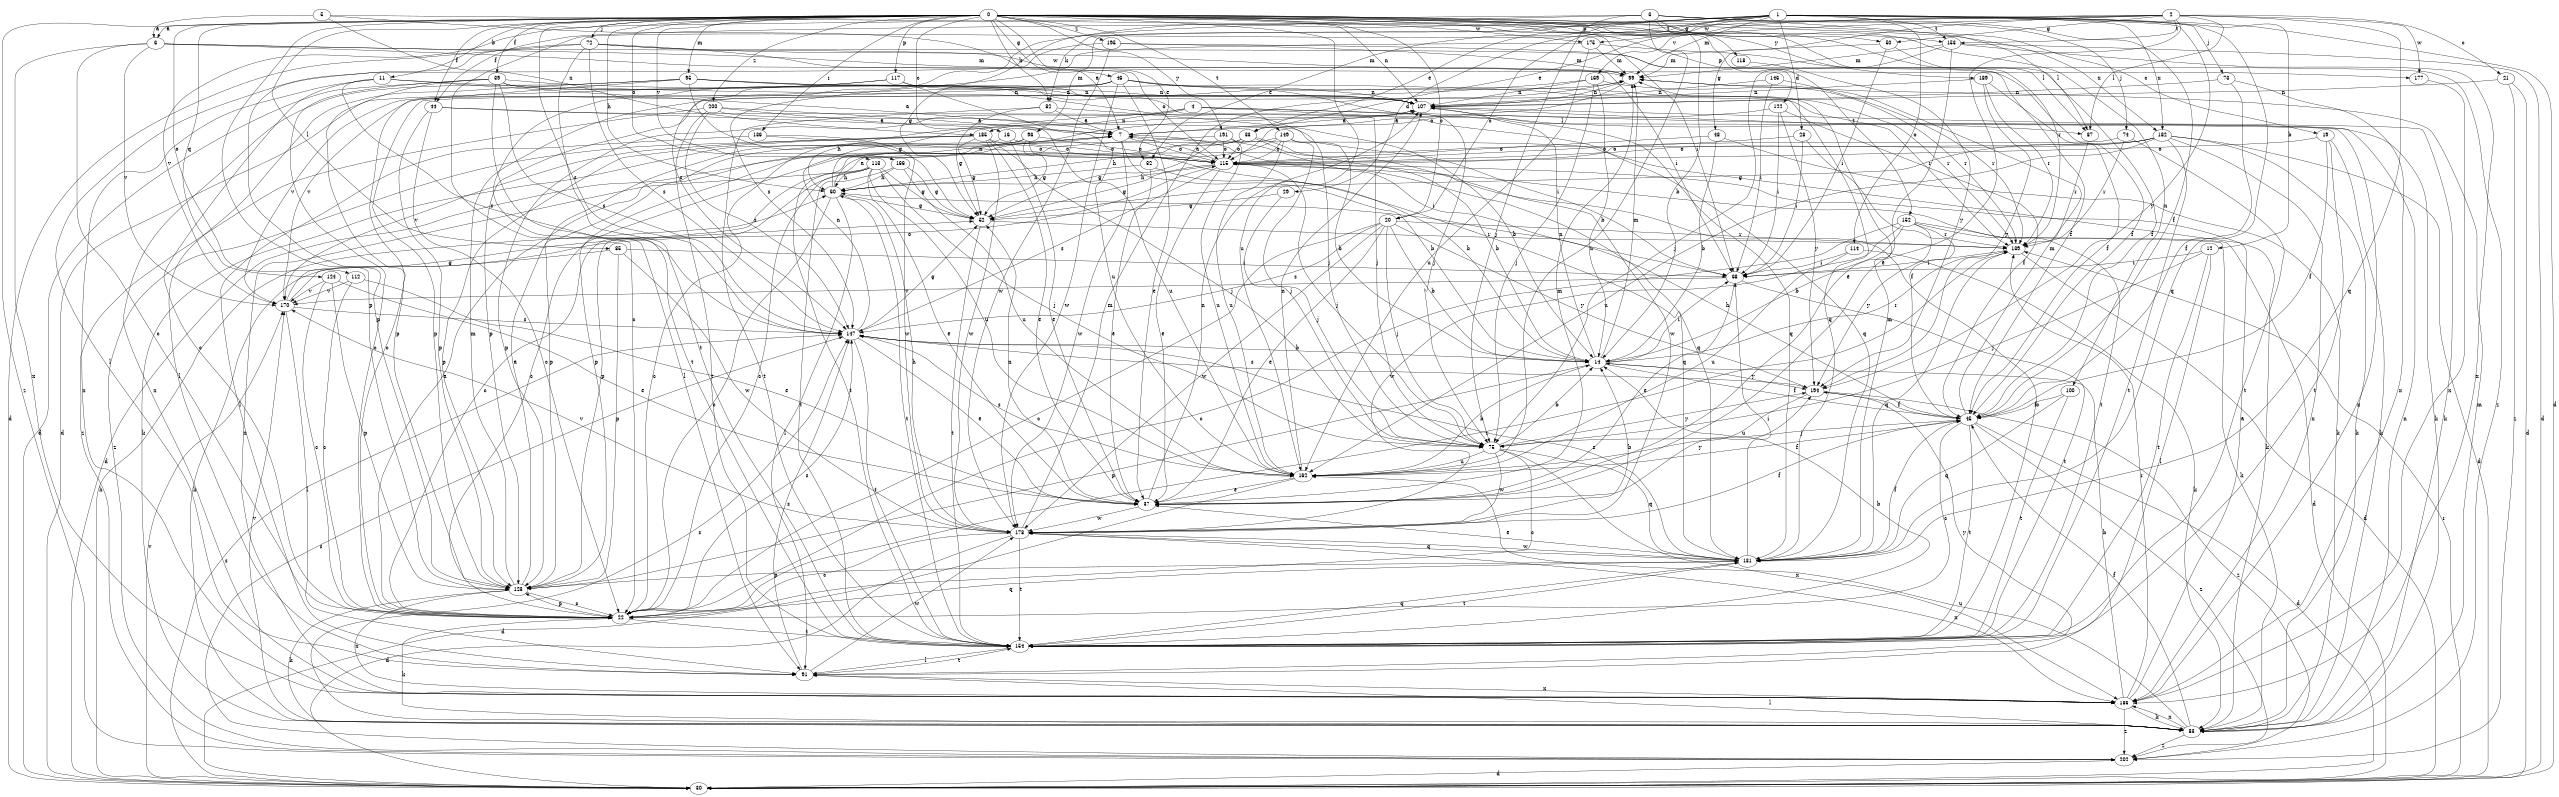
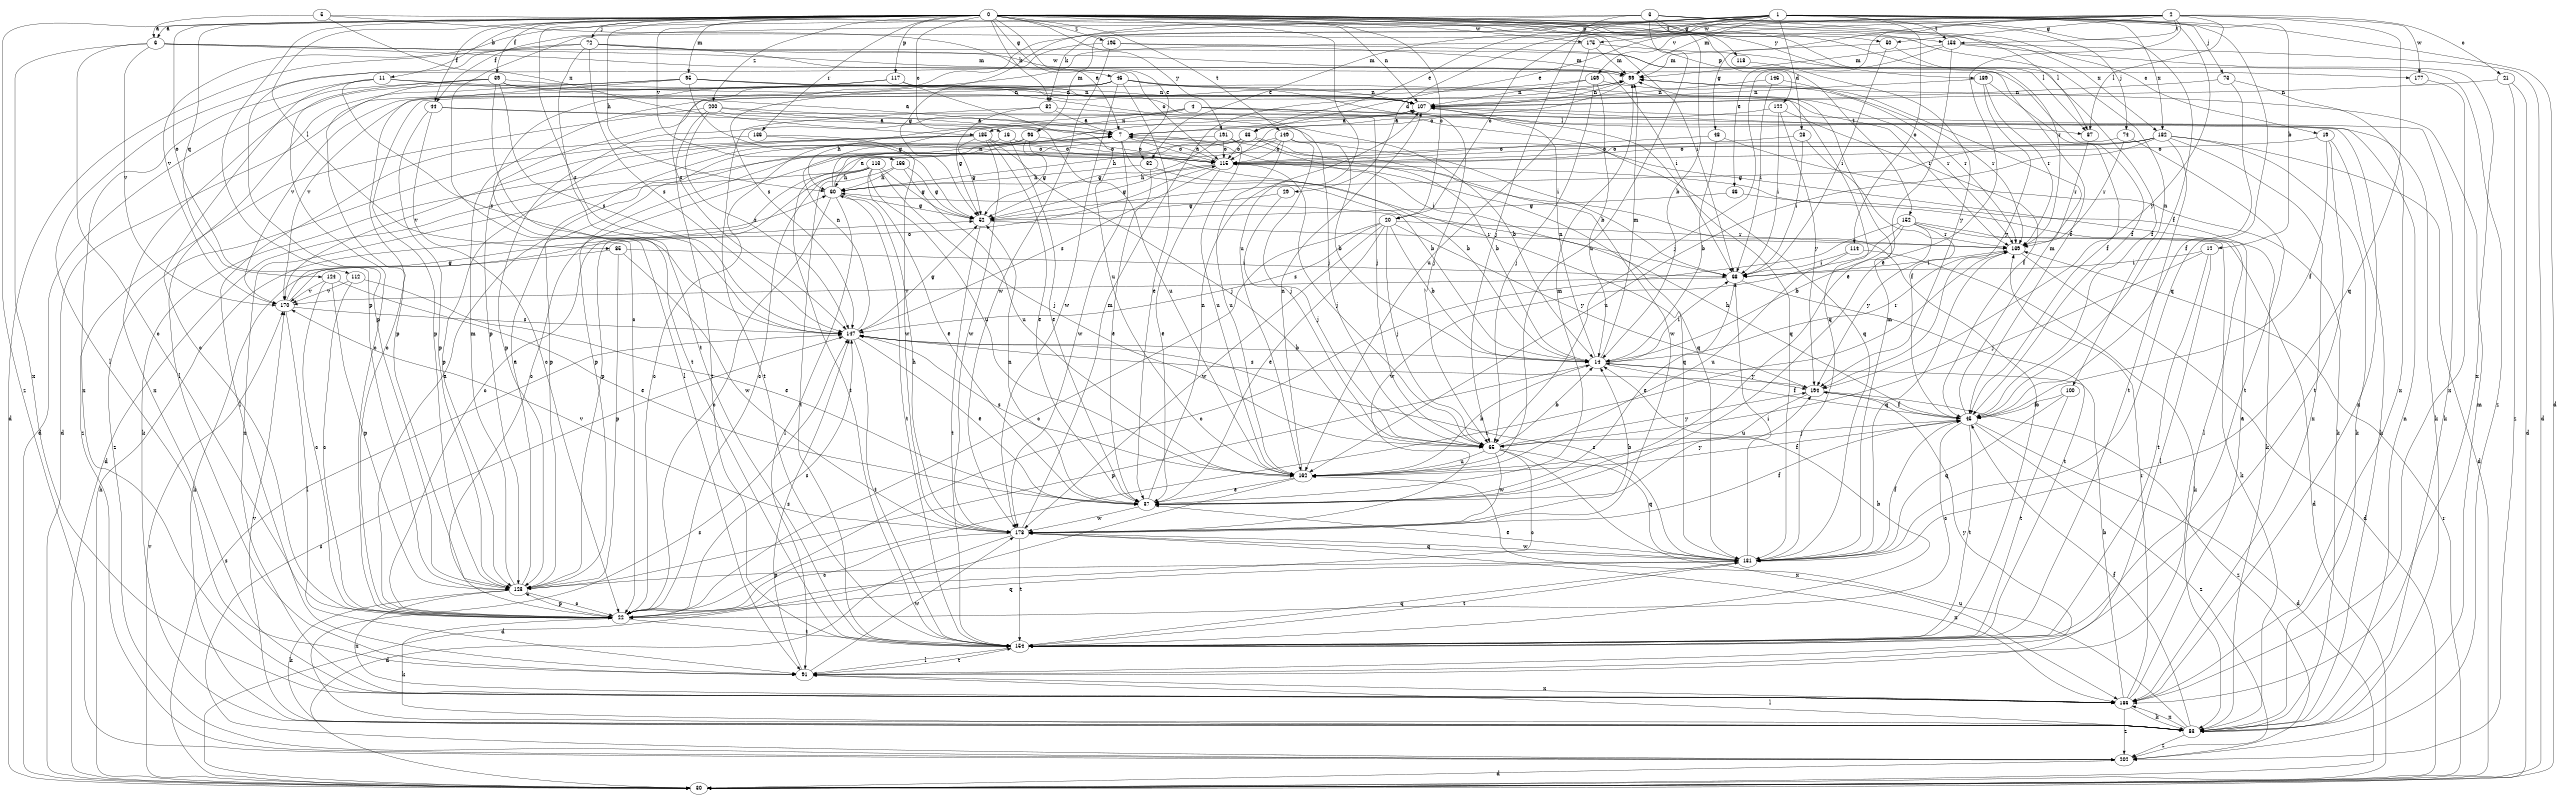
(657, 27) -> none
none -> (1735, 192)
(1492, 448) -> (1492, 448)
(2073, 497) -> none
